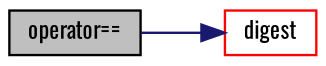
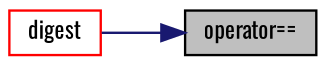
(171, 33) -> (131, 33)
